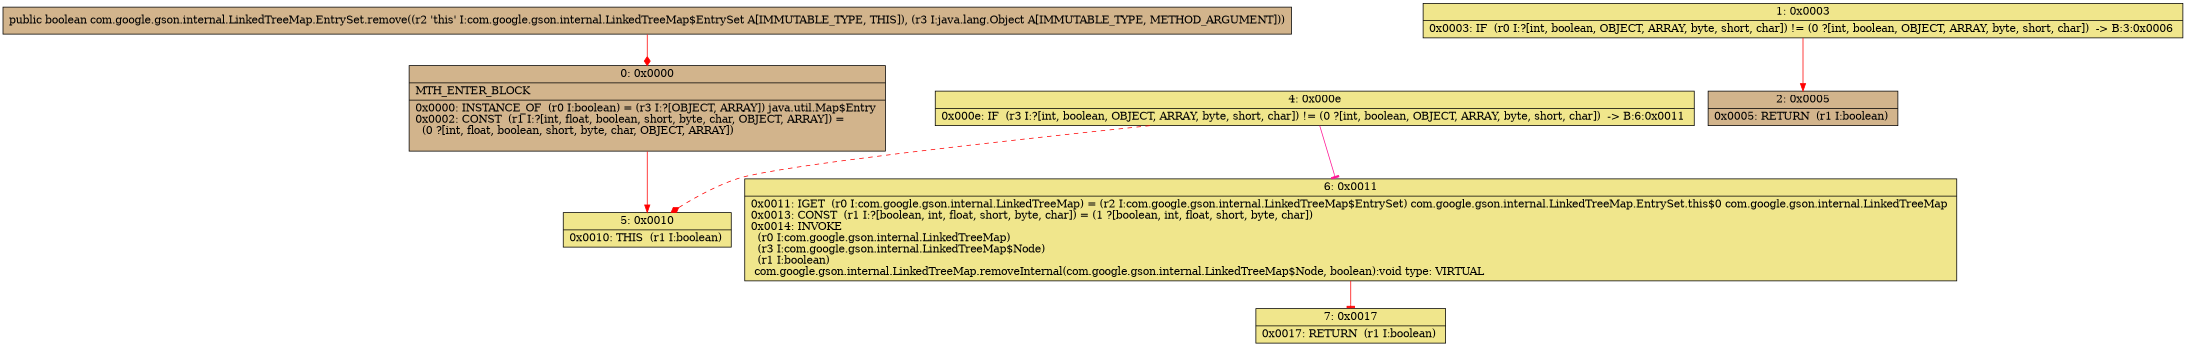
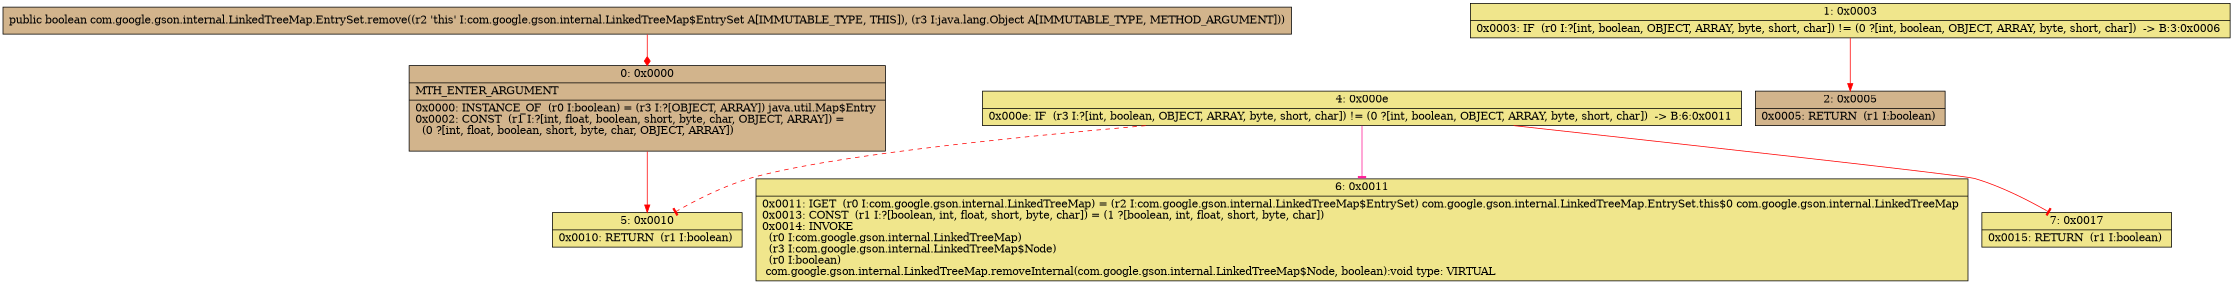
(473, 91) -> (487, 91)
(911, 152) -> (907, 150)
(647, 238) -> (647, 238)
(790, 261) -> (802, 261)
(1351, 293) -> (1783, 156)
(1351, 334) -> (2077, 238)
